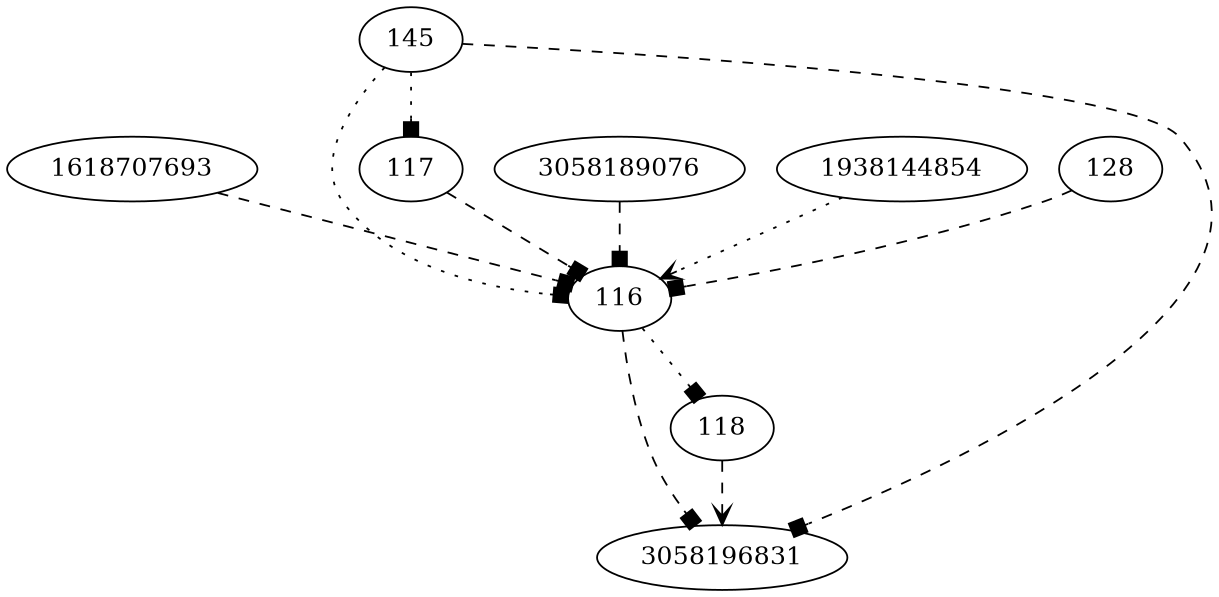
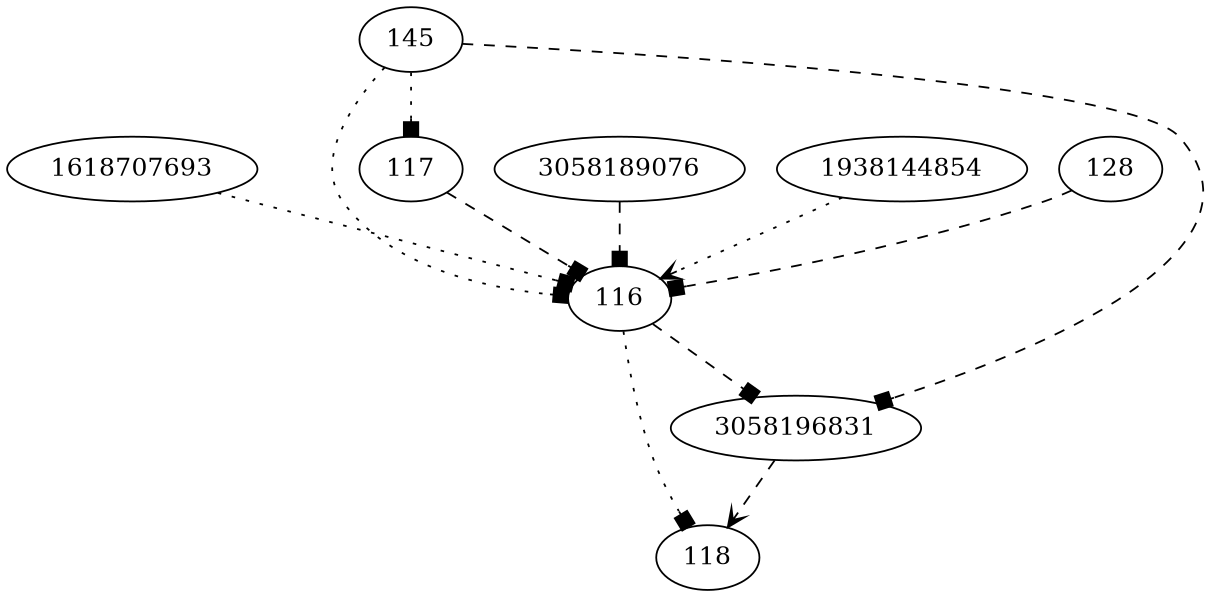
(412, 243) -> (412, 243)
(722, 484) -> (756, 486)
